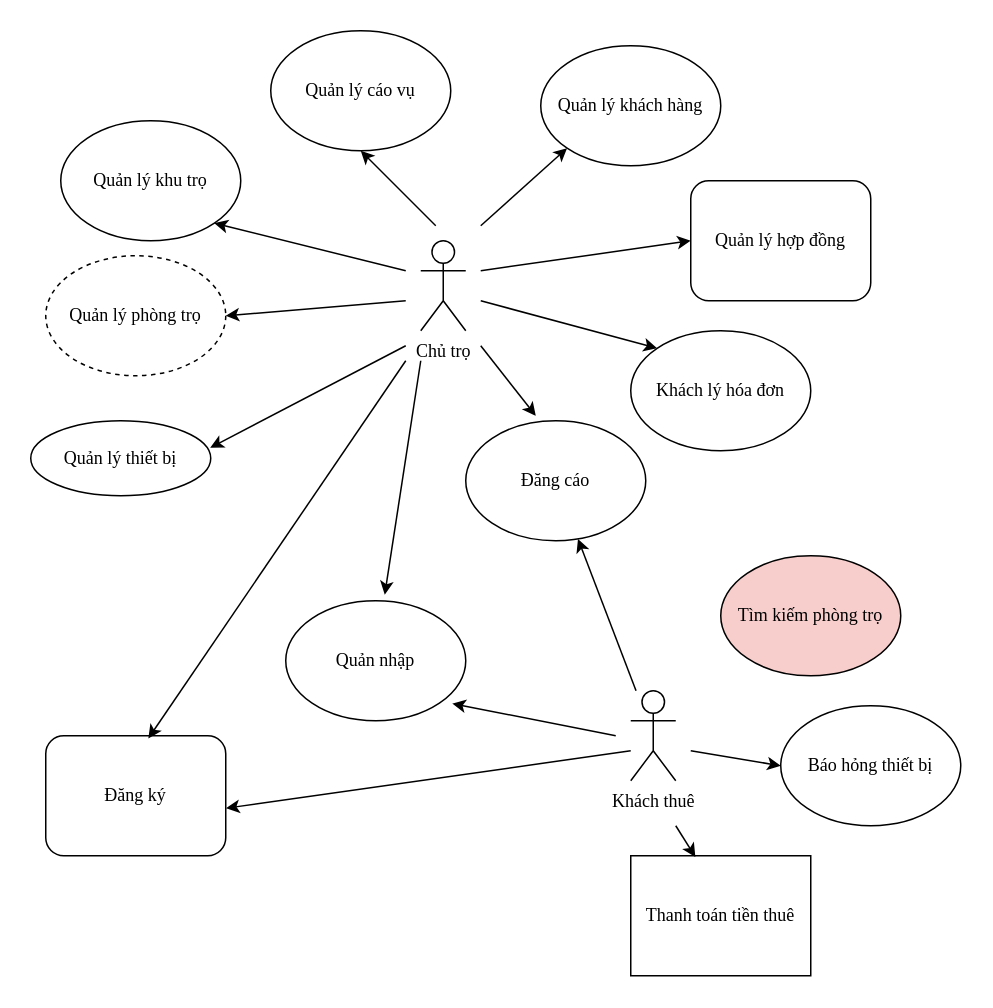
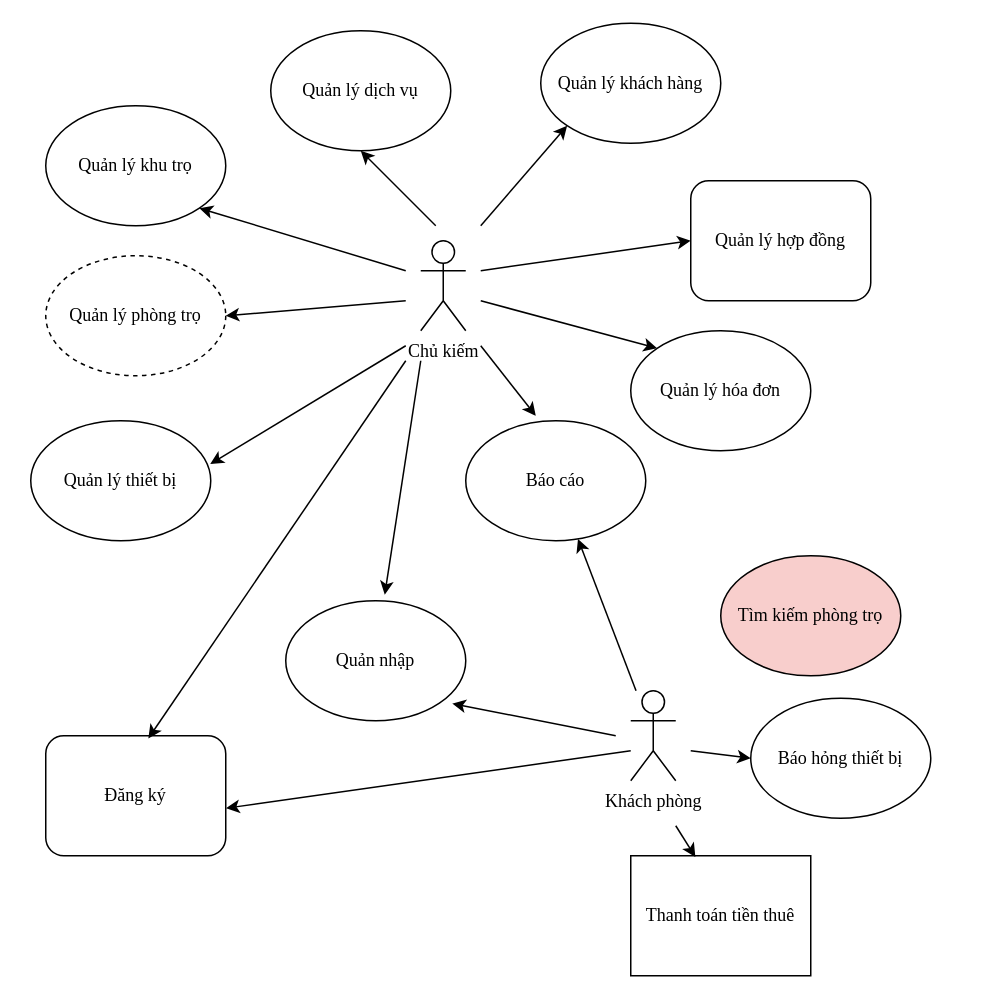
(361, 91) -> (361, 91)
(631, 106) -> (631, 83)
(151, 181) -> (136, 166)
(444, 352) -> (444, 352)
(721, 391) -> (721, 391)
(121, 458) -> (121, 481)
(556, 481) -> (556, 481)
(871, 766) -> (841, 758)
(654, 802) -> (654, 802)
